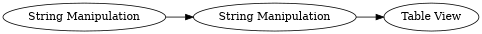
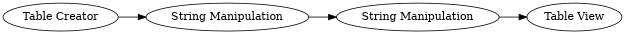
none -> (61, 17)
